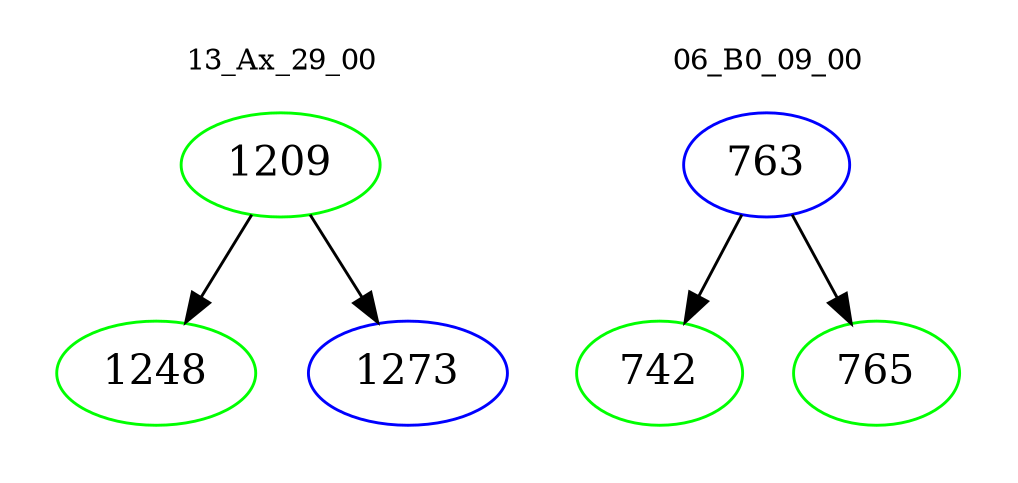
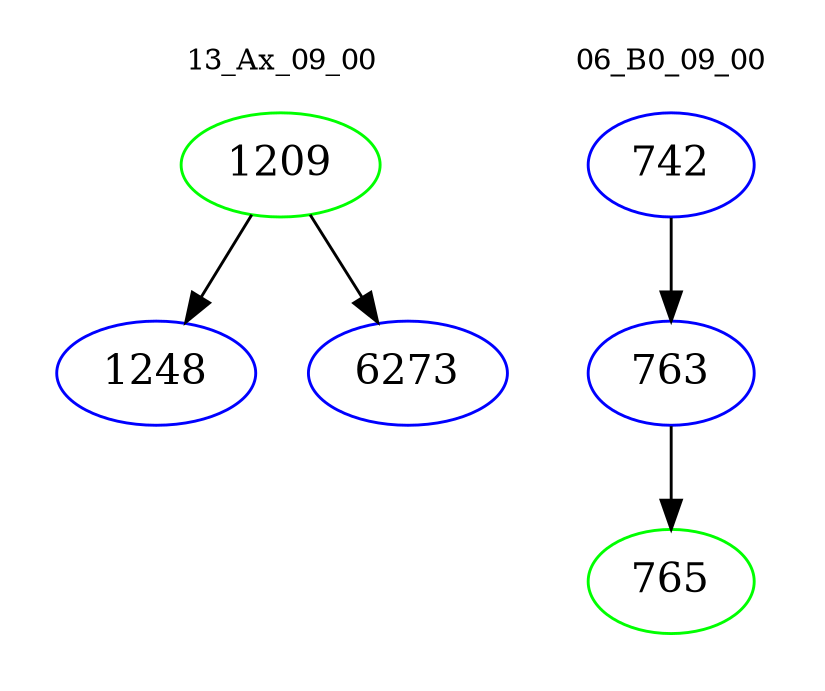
(282, 62) -> (282, 62)
(720, 256) -> (671, 255)
(156, 373) -> (156, 373)
(408, 373) -> (408, 373)
(660, 373) -> (671, 165)
